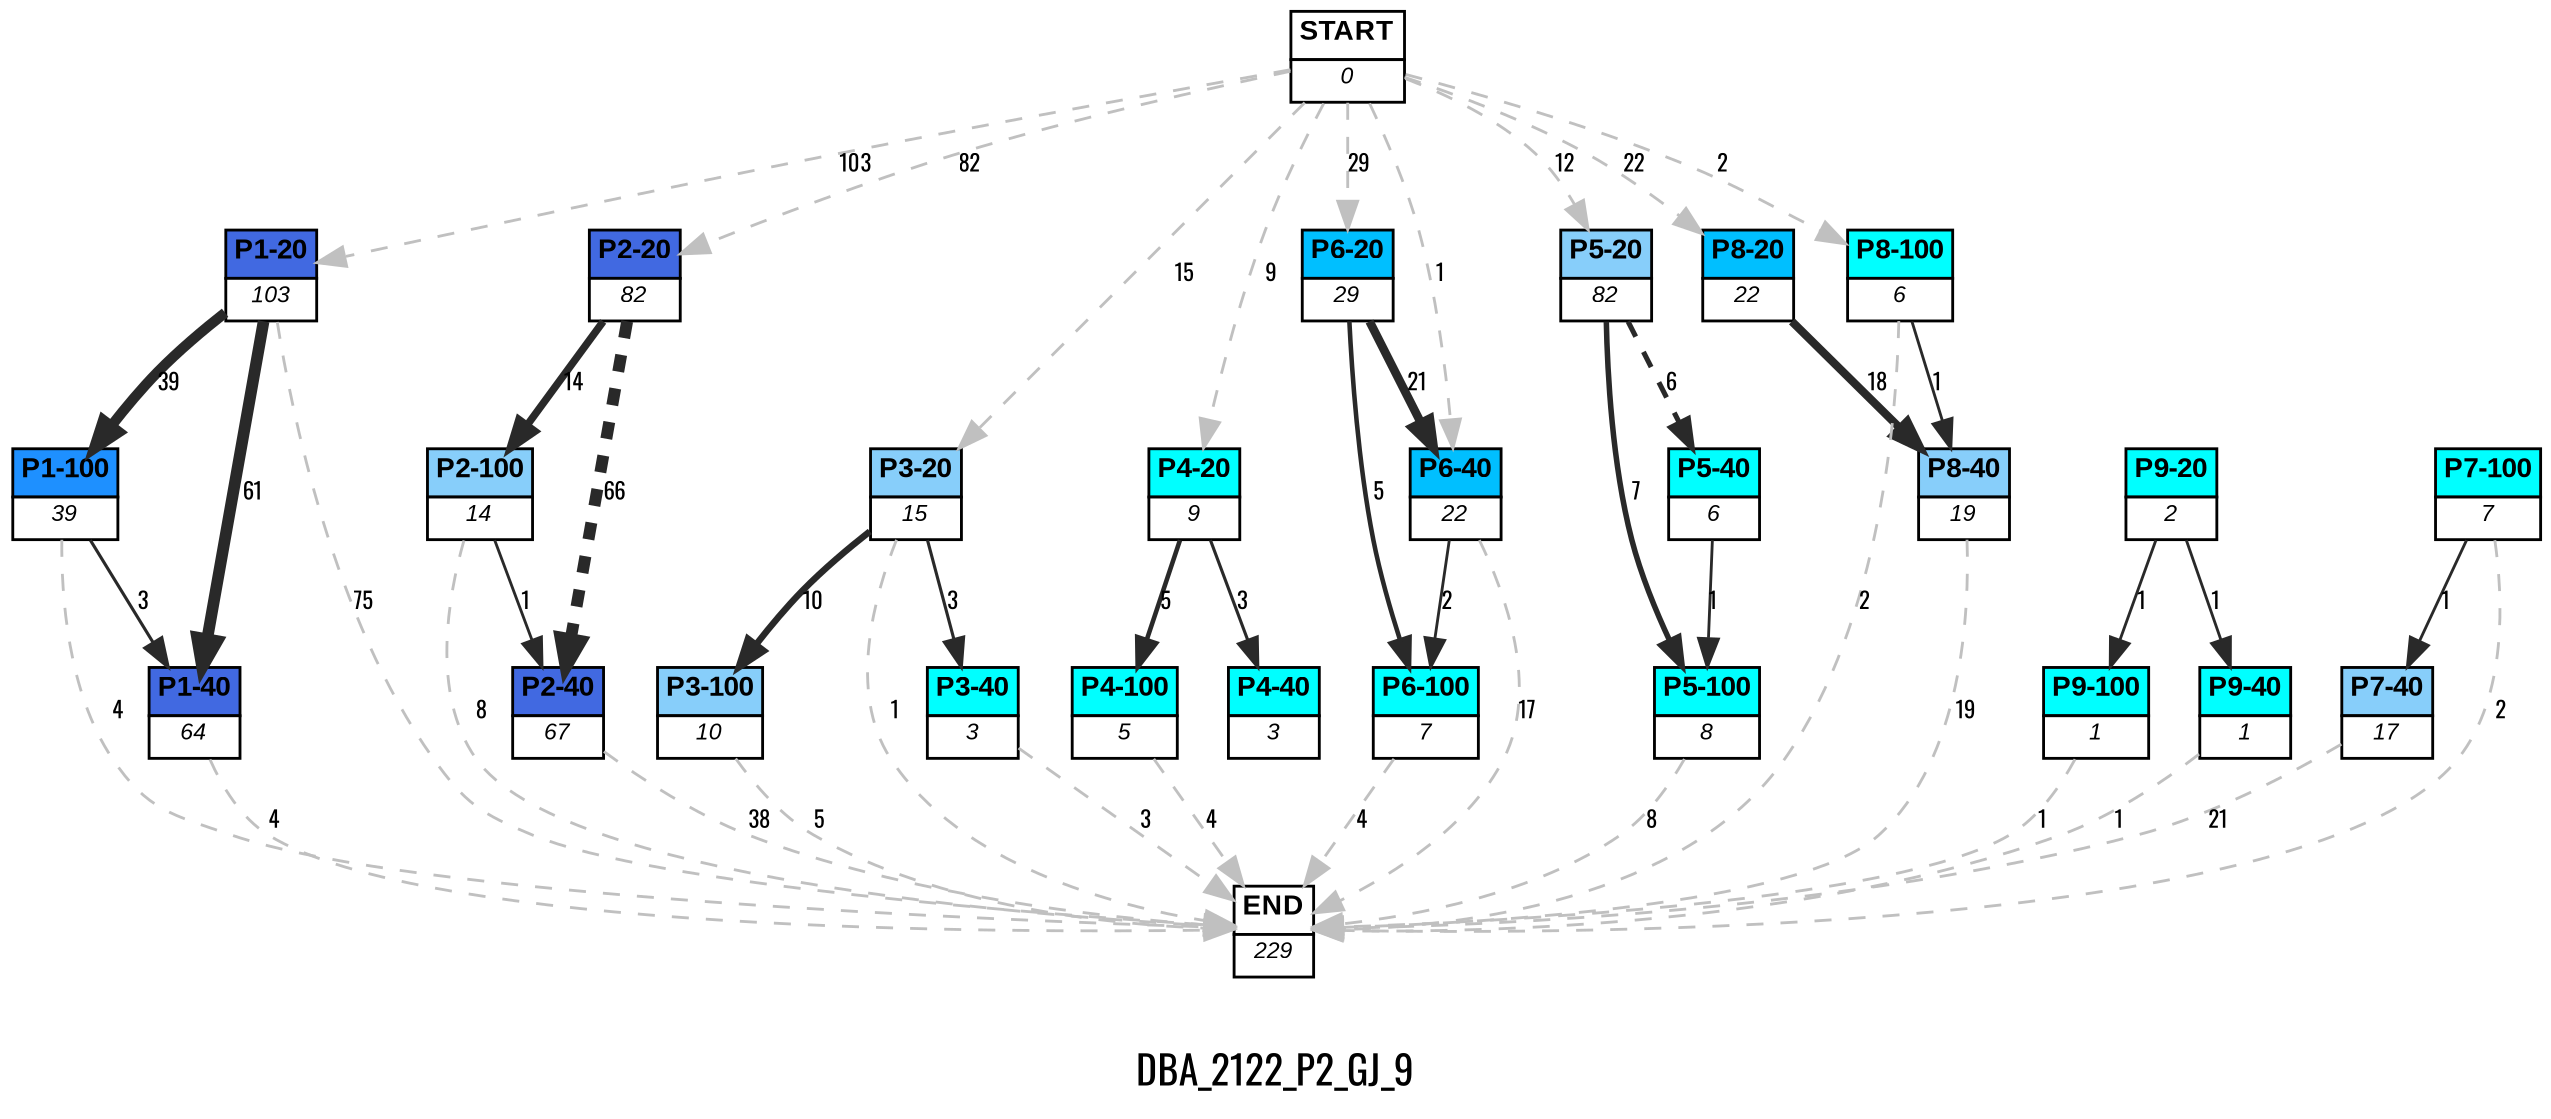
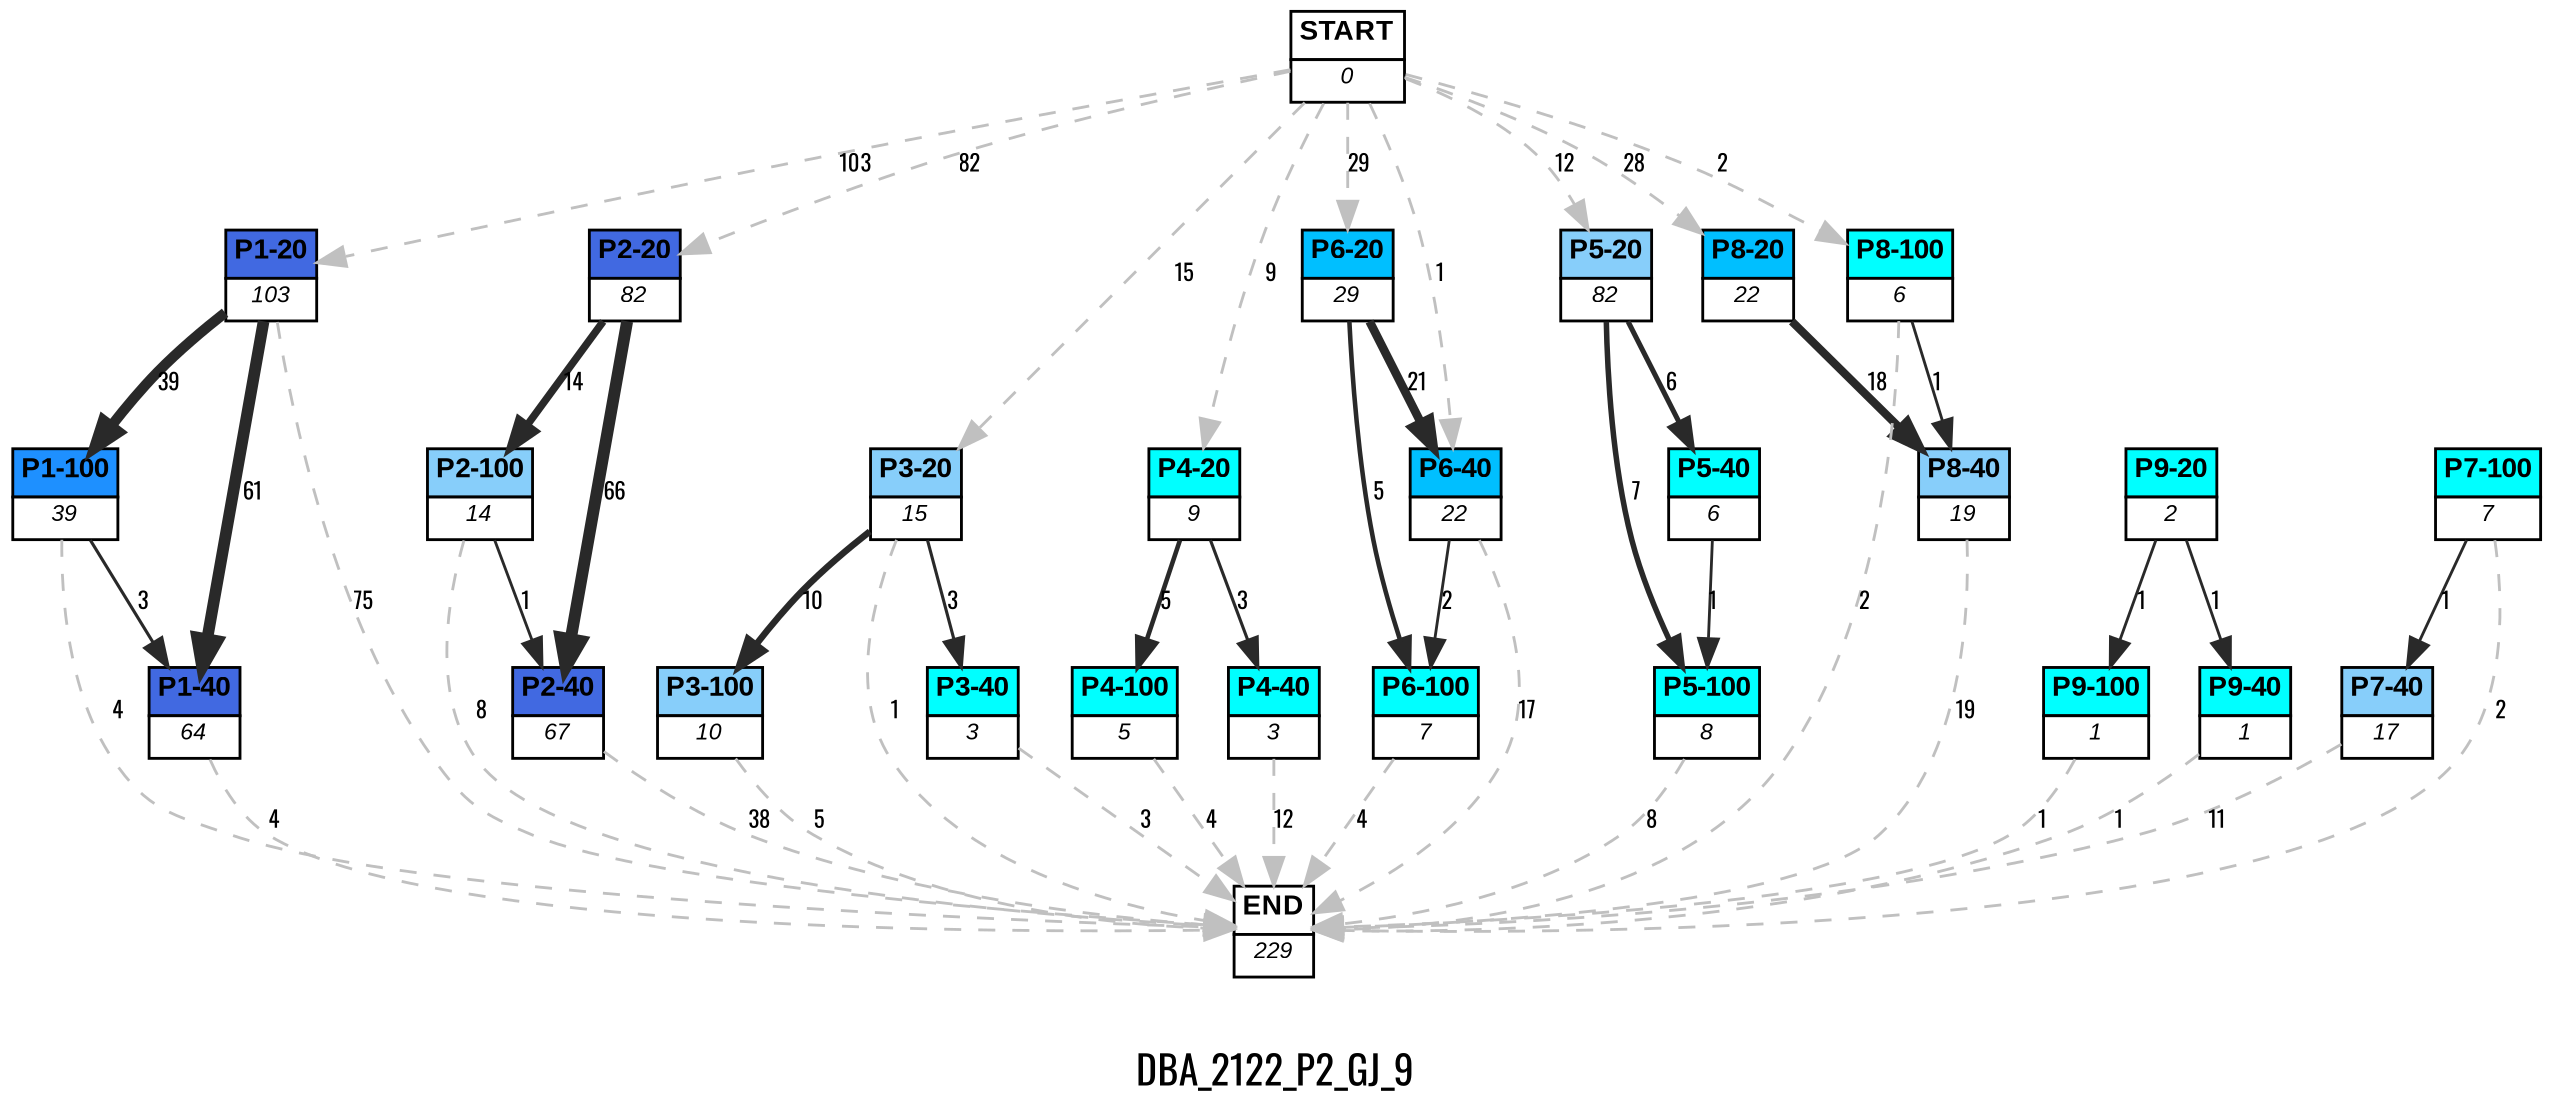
(1635, 166) -> (1635, 166)
(1654, 372) -> (1654, 372)
(599, 480) -> (599, 480)
none -> (1274, 808)
(2218, 822) -> (2218, 822)
